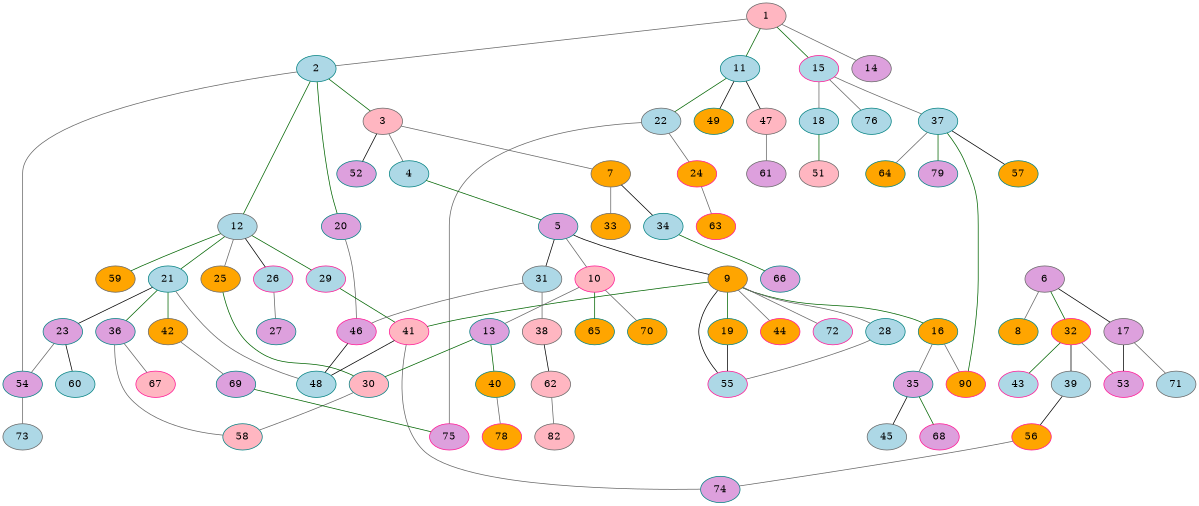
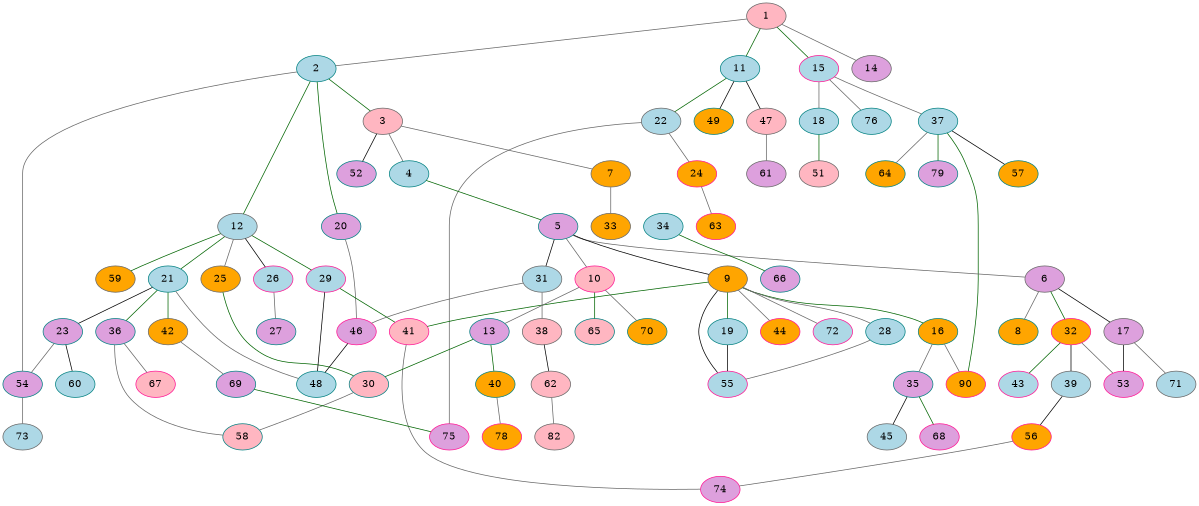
(637, 200) -> none
none -> (798, 261)
(595, 332) -> (595, 332)
(728, 332) -> (728, 332)
(363, 358) -> (321, 332)
(720, 489) -> (720, 489)
